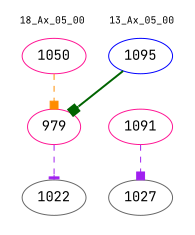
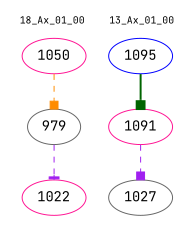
(53, 21) -> (53, 21)
(142, 21) -> (142, 21)
(108, 83) -> (141, 87)
(54, 127) -> (54, 127)
(54, 198) -> (54, 198)
